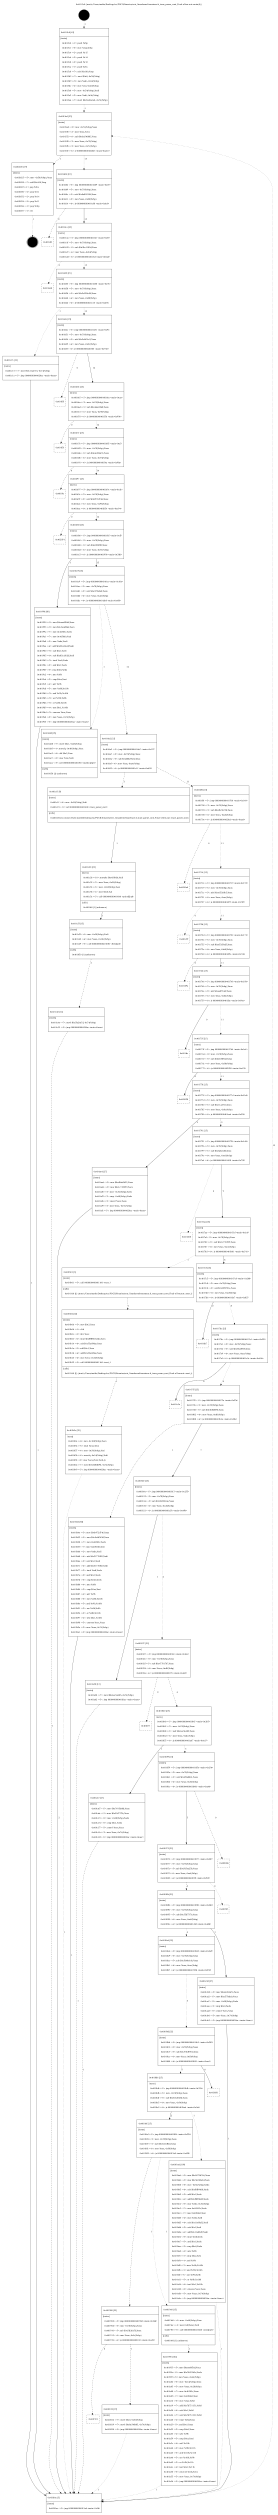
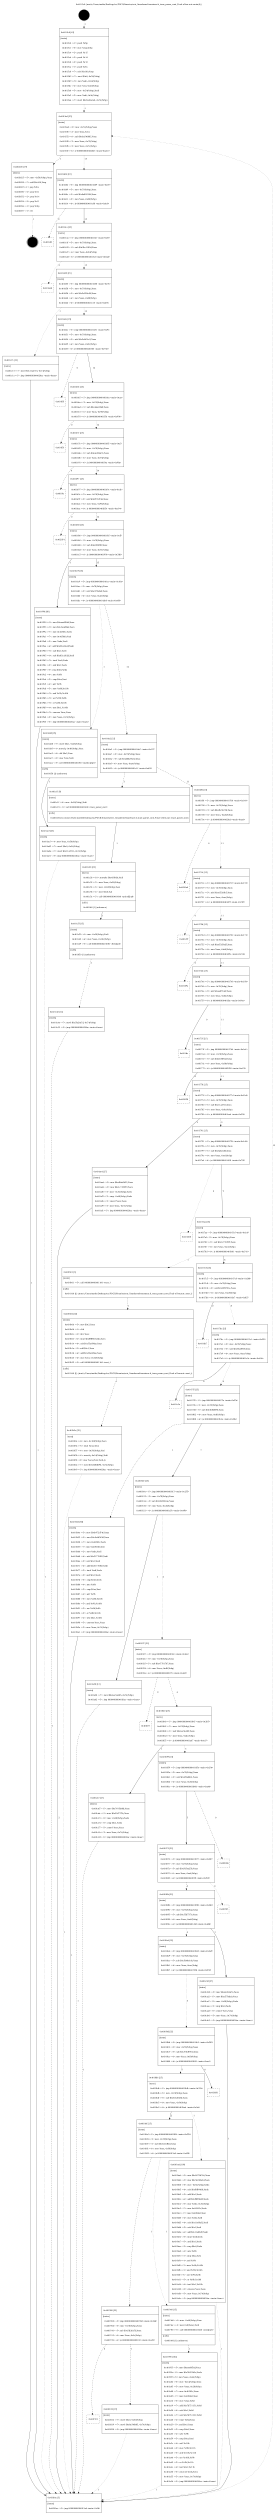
none -> (67, 843)
